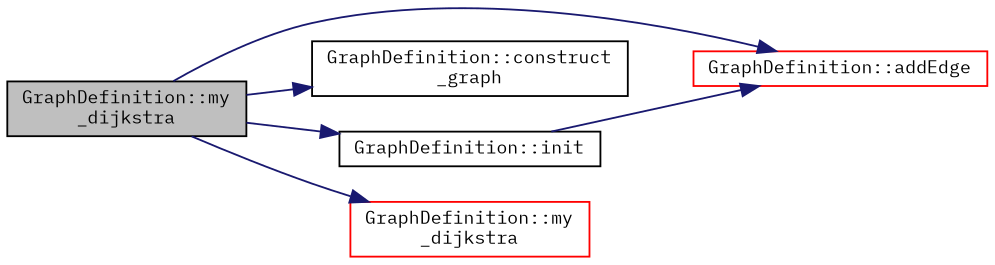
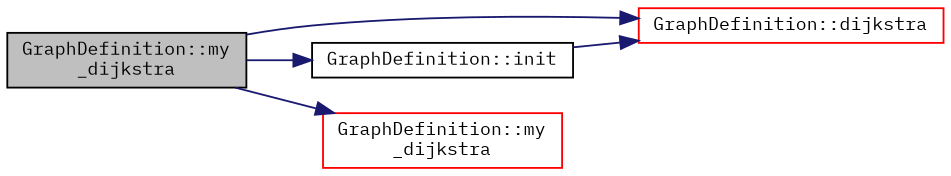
(470, 69) -> none
(840, 69) -> (791, 26)
